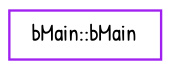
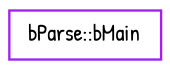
(85, 35) -> (85, 35)
